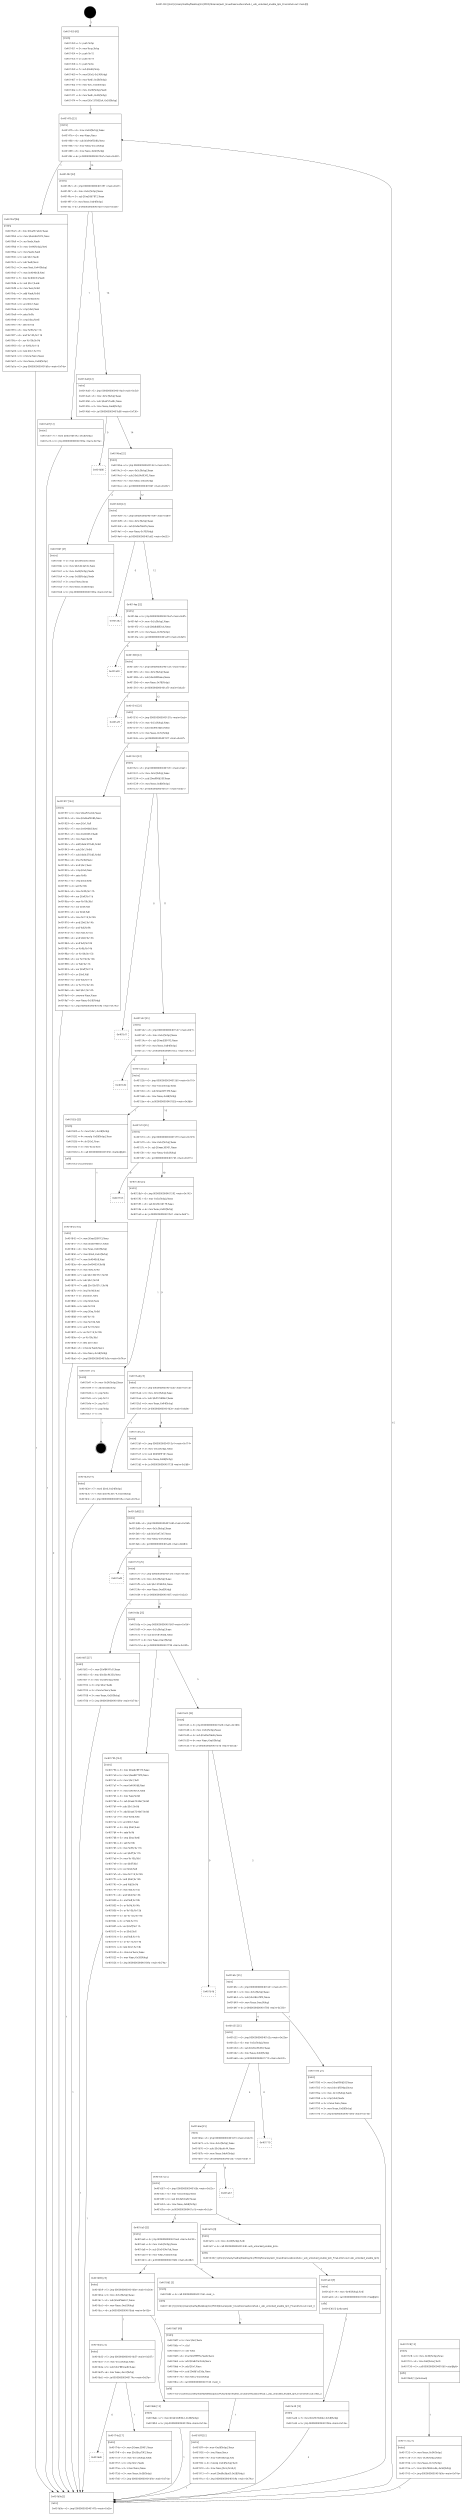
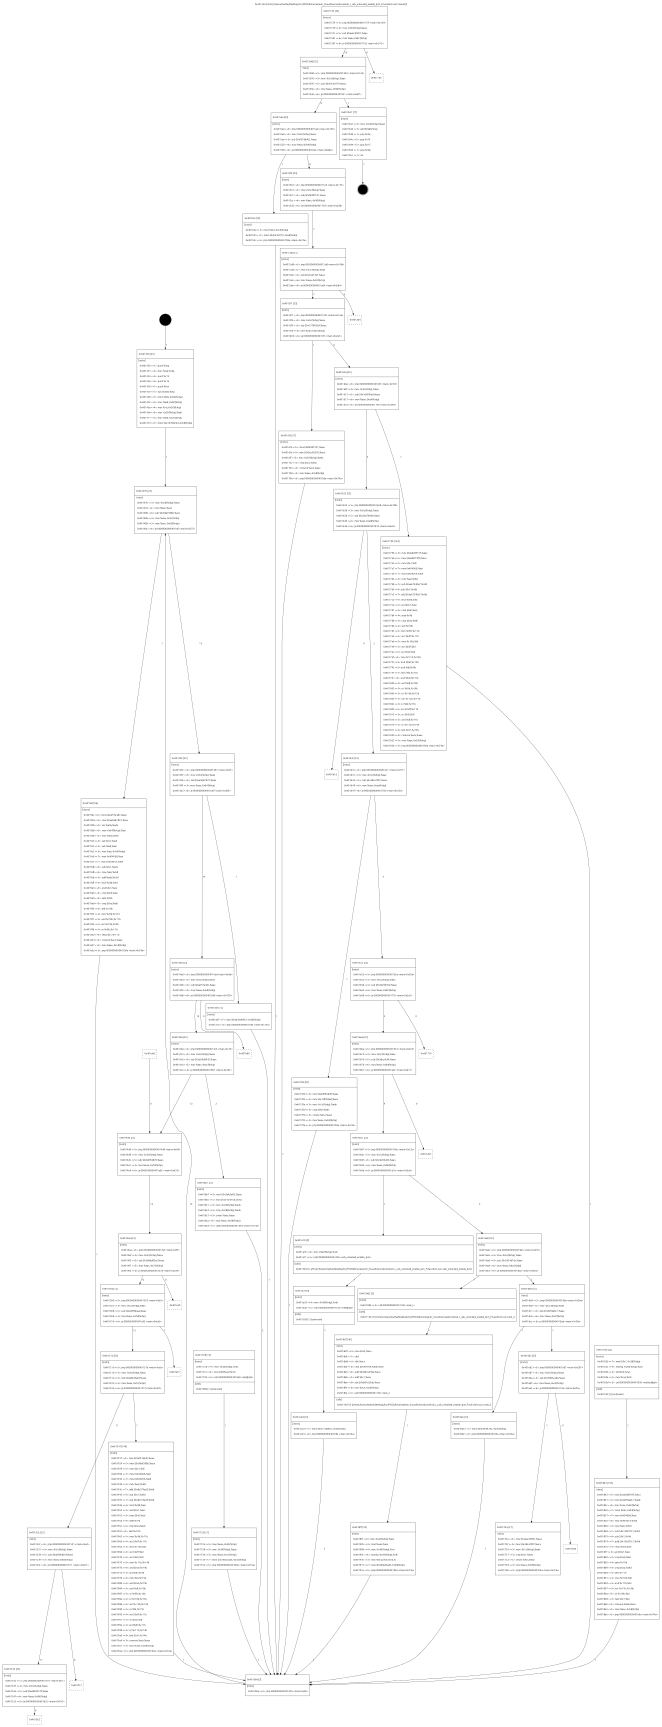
(126, 578) -> (150, 1095)
(164, 1085) -> none
